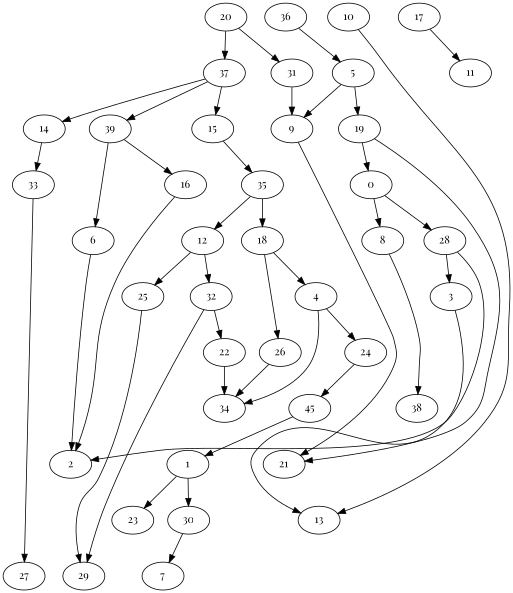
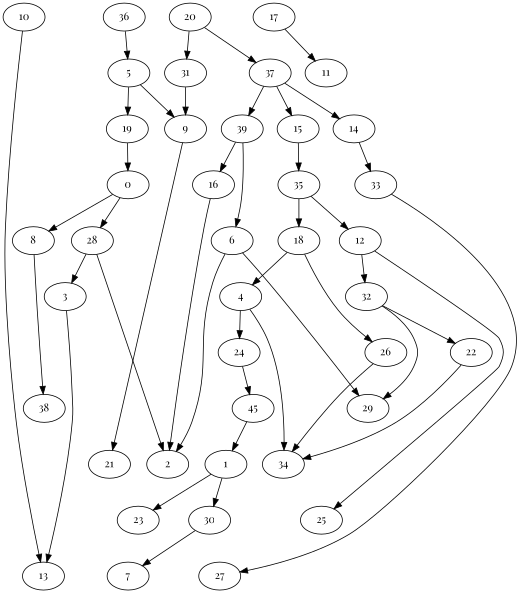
(495, 338) -> none
(116, 436) -> (299, 320)
